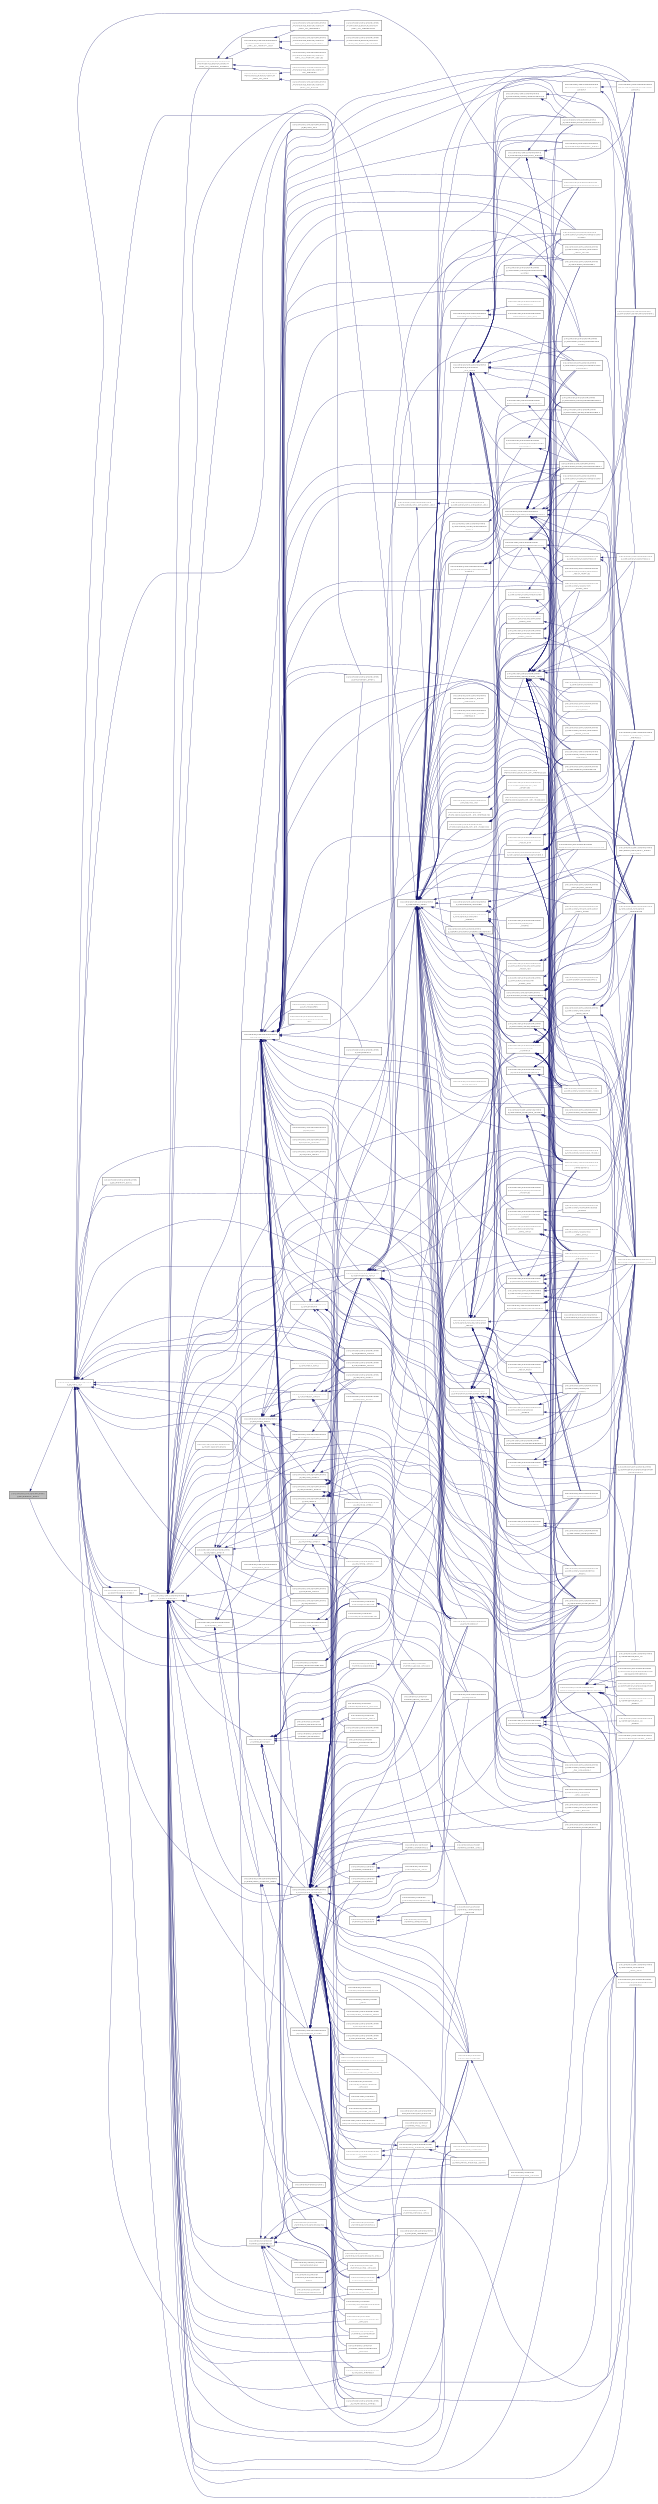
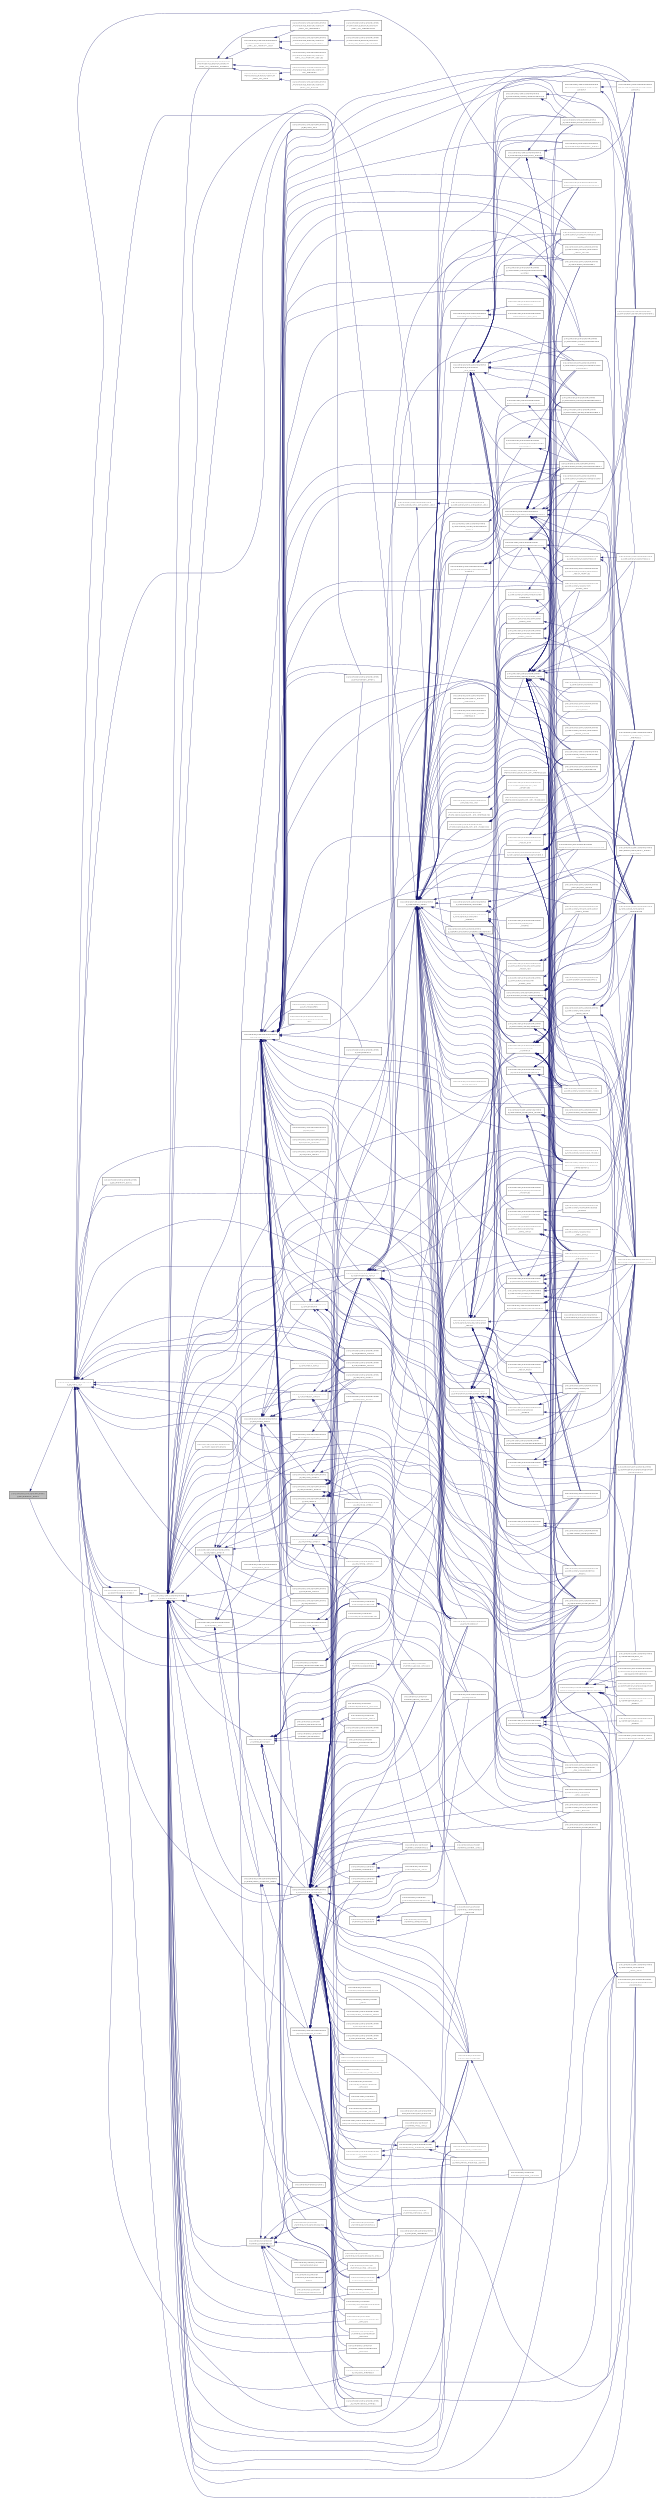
(286, 1428) -> (317, 1413)
(189, 2325) -> (192, 2420)
